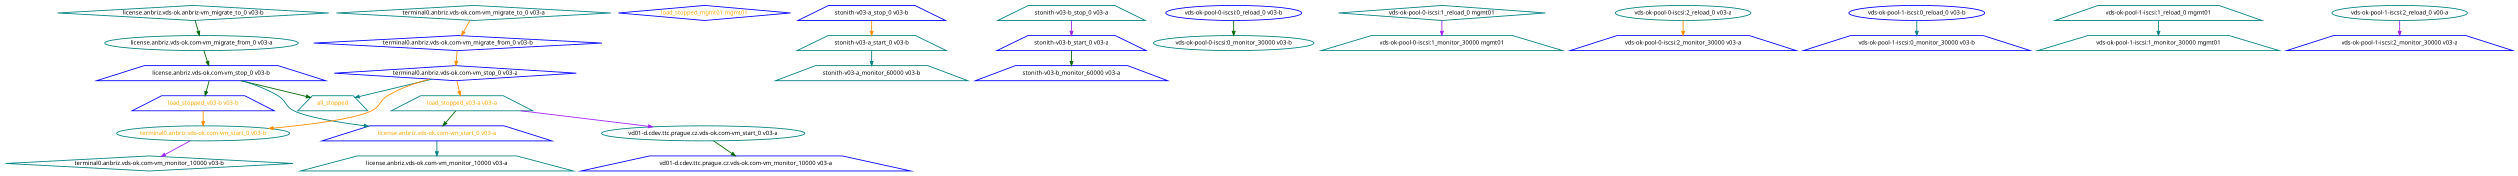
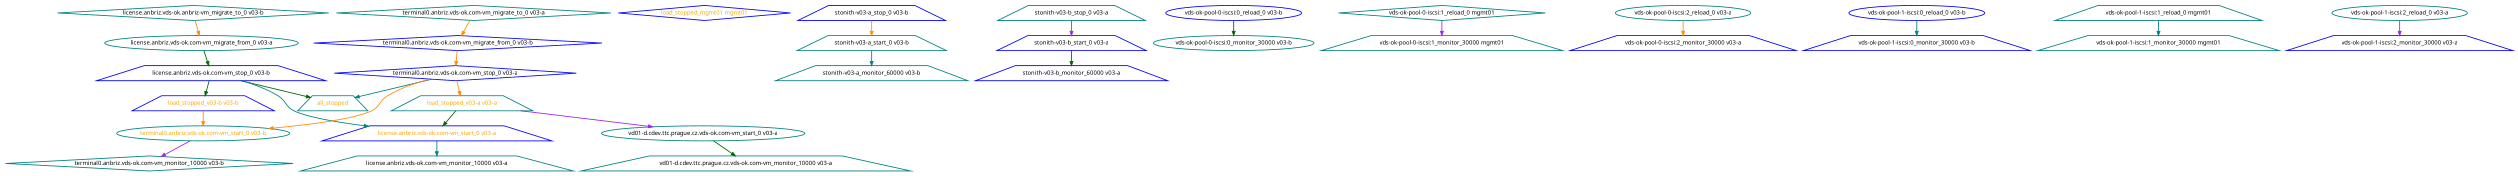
(2400, 13) -> (2400, 13)
(197, 26) -> (197, 26)
(746, 163) -> (746, 163)
